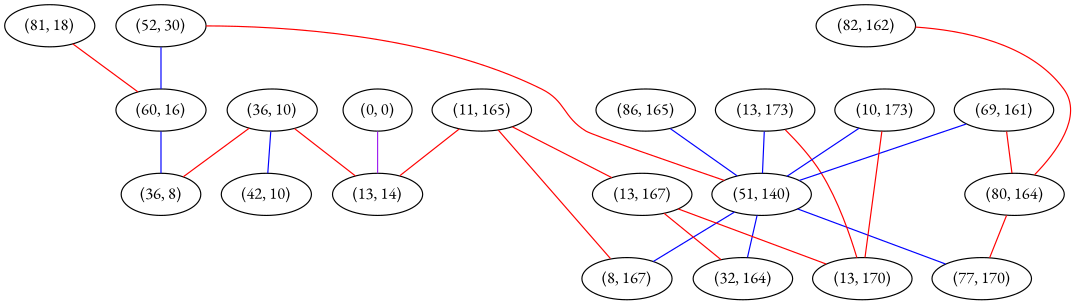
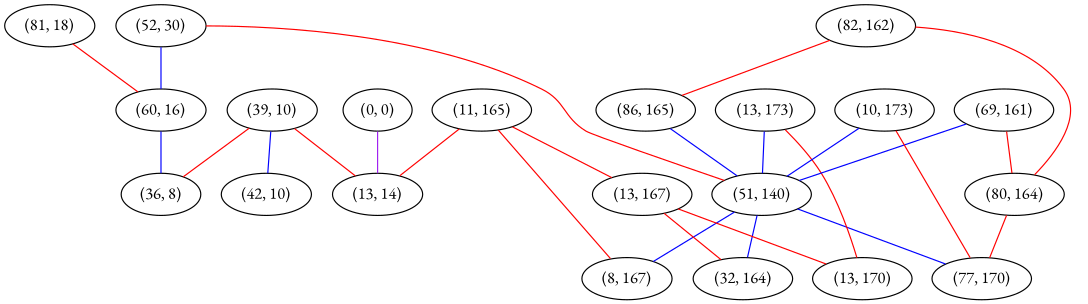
none -> (756, 68)
(272, 110) -> (272, 110)
(873, 194) -> (933, 194)
